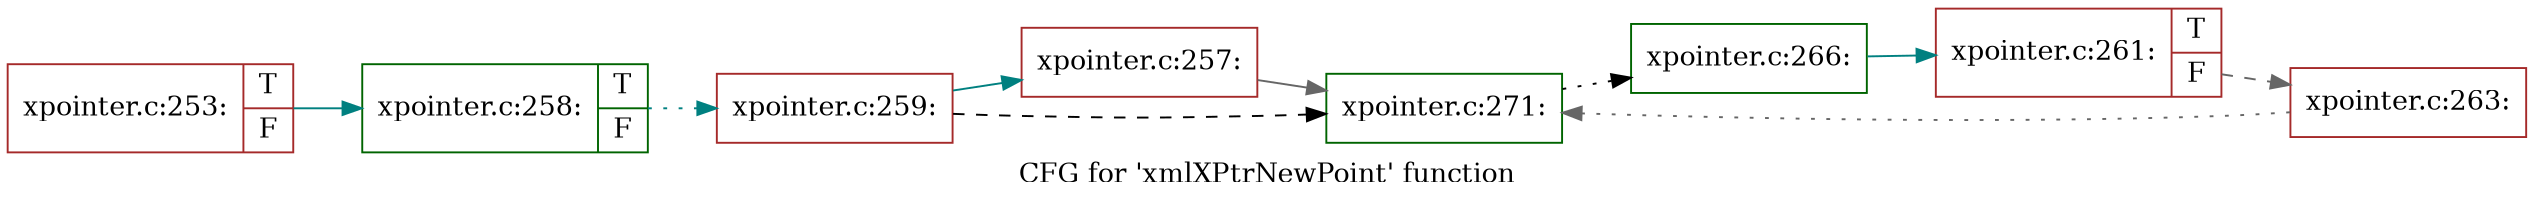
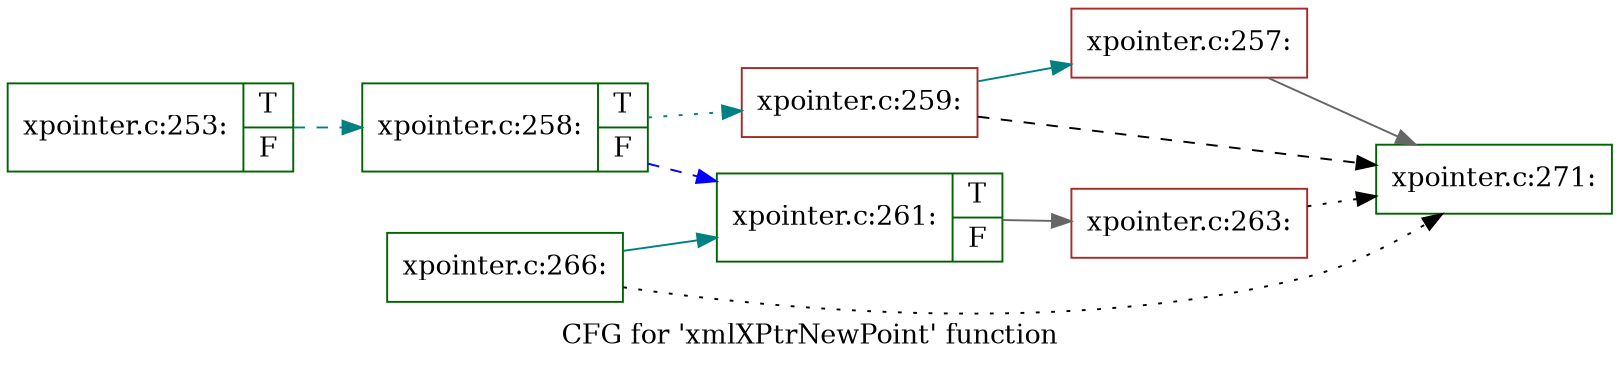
(2079, 53) -> (860, 218)
(2246, 78) -> (1027, 220)
(1587, 85) -> (1031, 313)
(150, 108) -> (150, 127)
(318, 108) -> (318, 127)
(1936, 120) -> (1332, 203)
none -> (673, 170)
